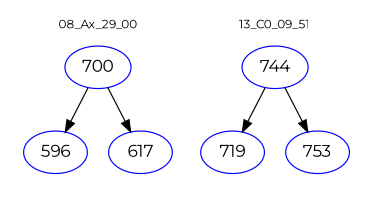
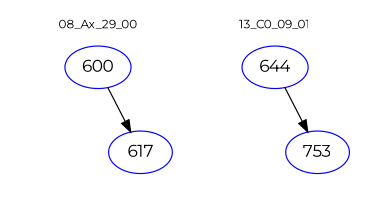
(275, 25) -> (275, 25)
(98, 67) -> (98, 67)
(275, 67) -> (275, 67)
(55, 152) -> none
(233, 152) -> none
